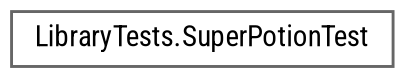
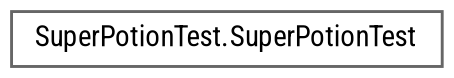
(202, 39) -> (227, 39)
